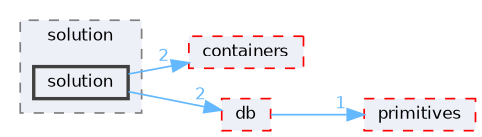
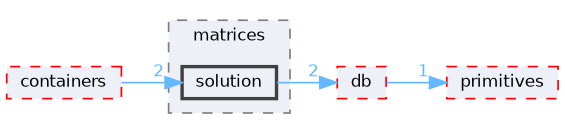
(81, 36) -> (229, 36)
(152, 70) -> (143, 83)
